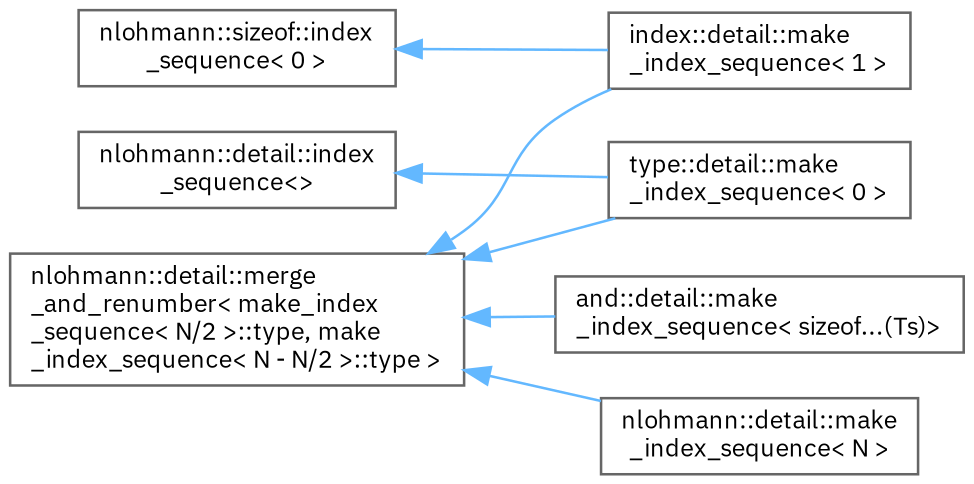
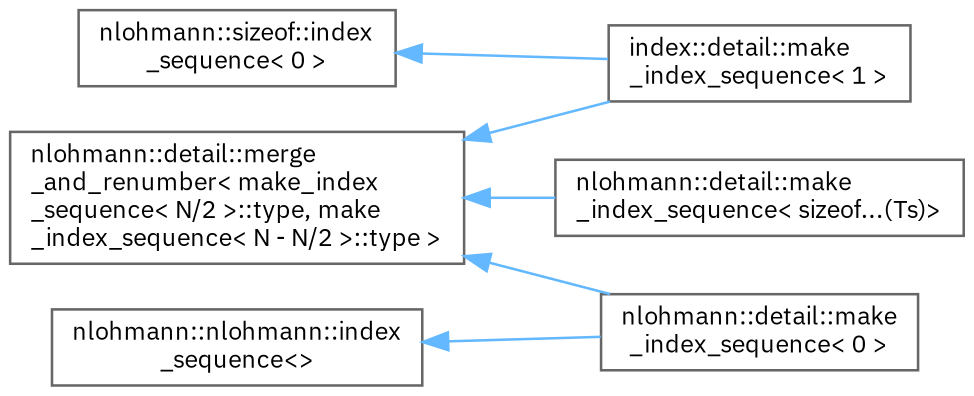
(237, 170) -> (237, 347)
(760, 180) -> (760, 332)
(760, 314) -> (760, 198)
(760, 436) -> none
